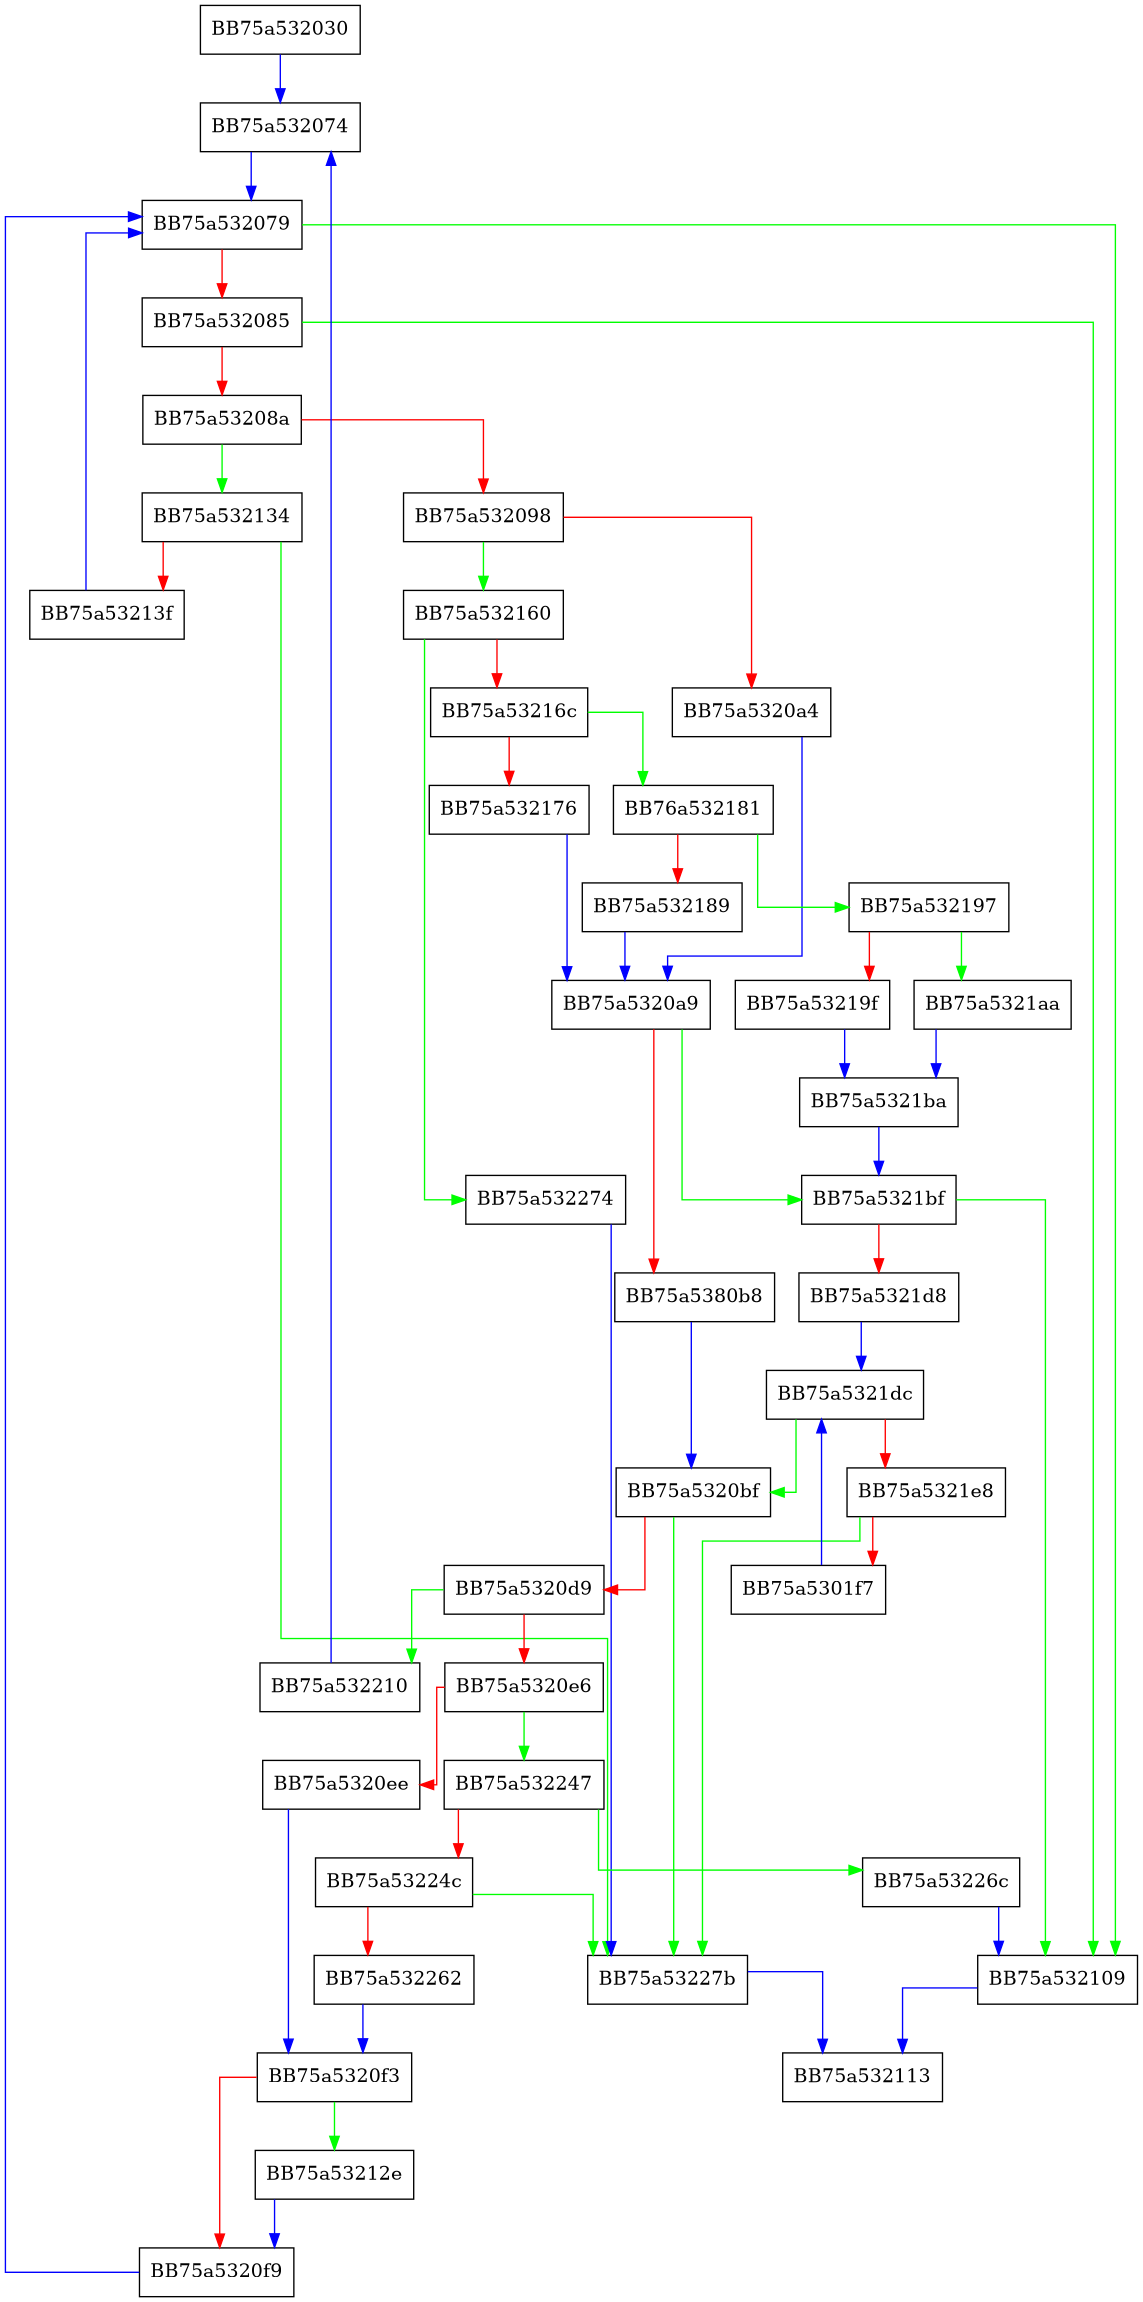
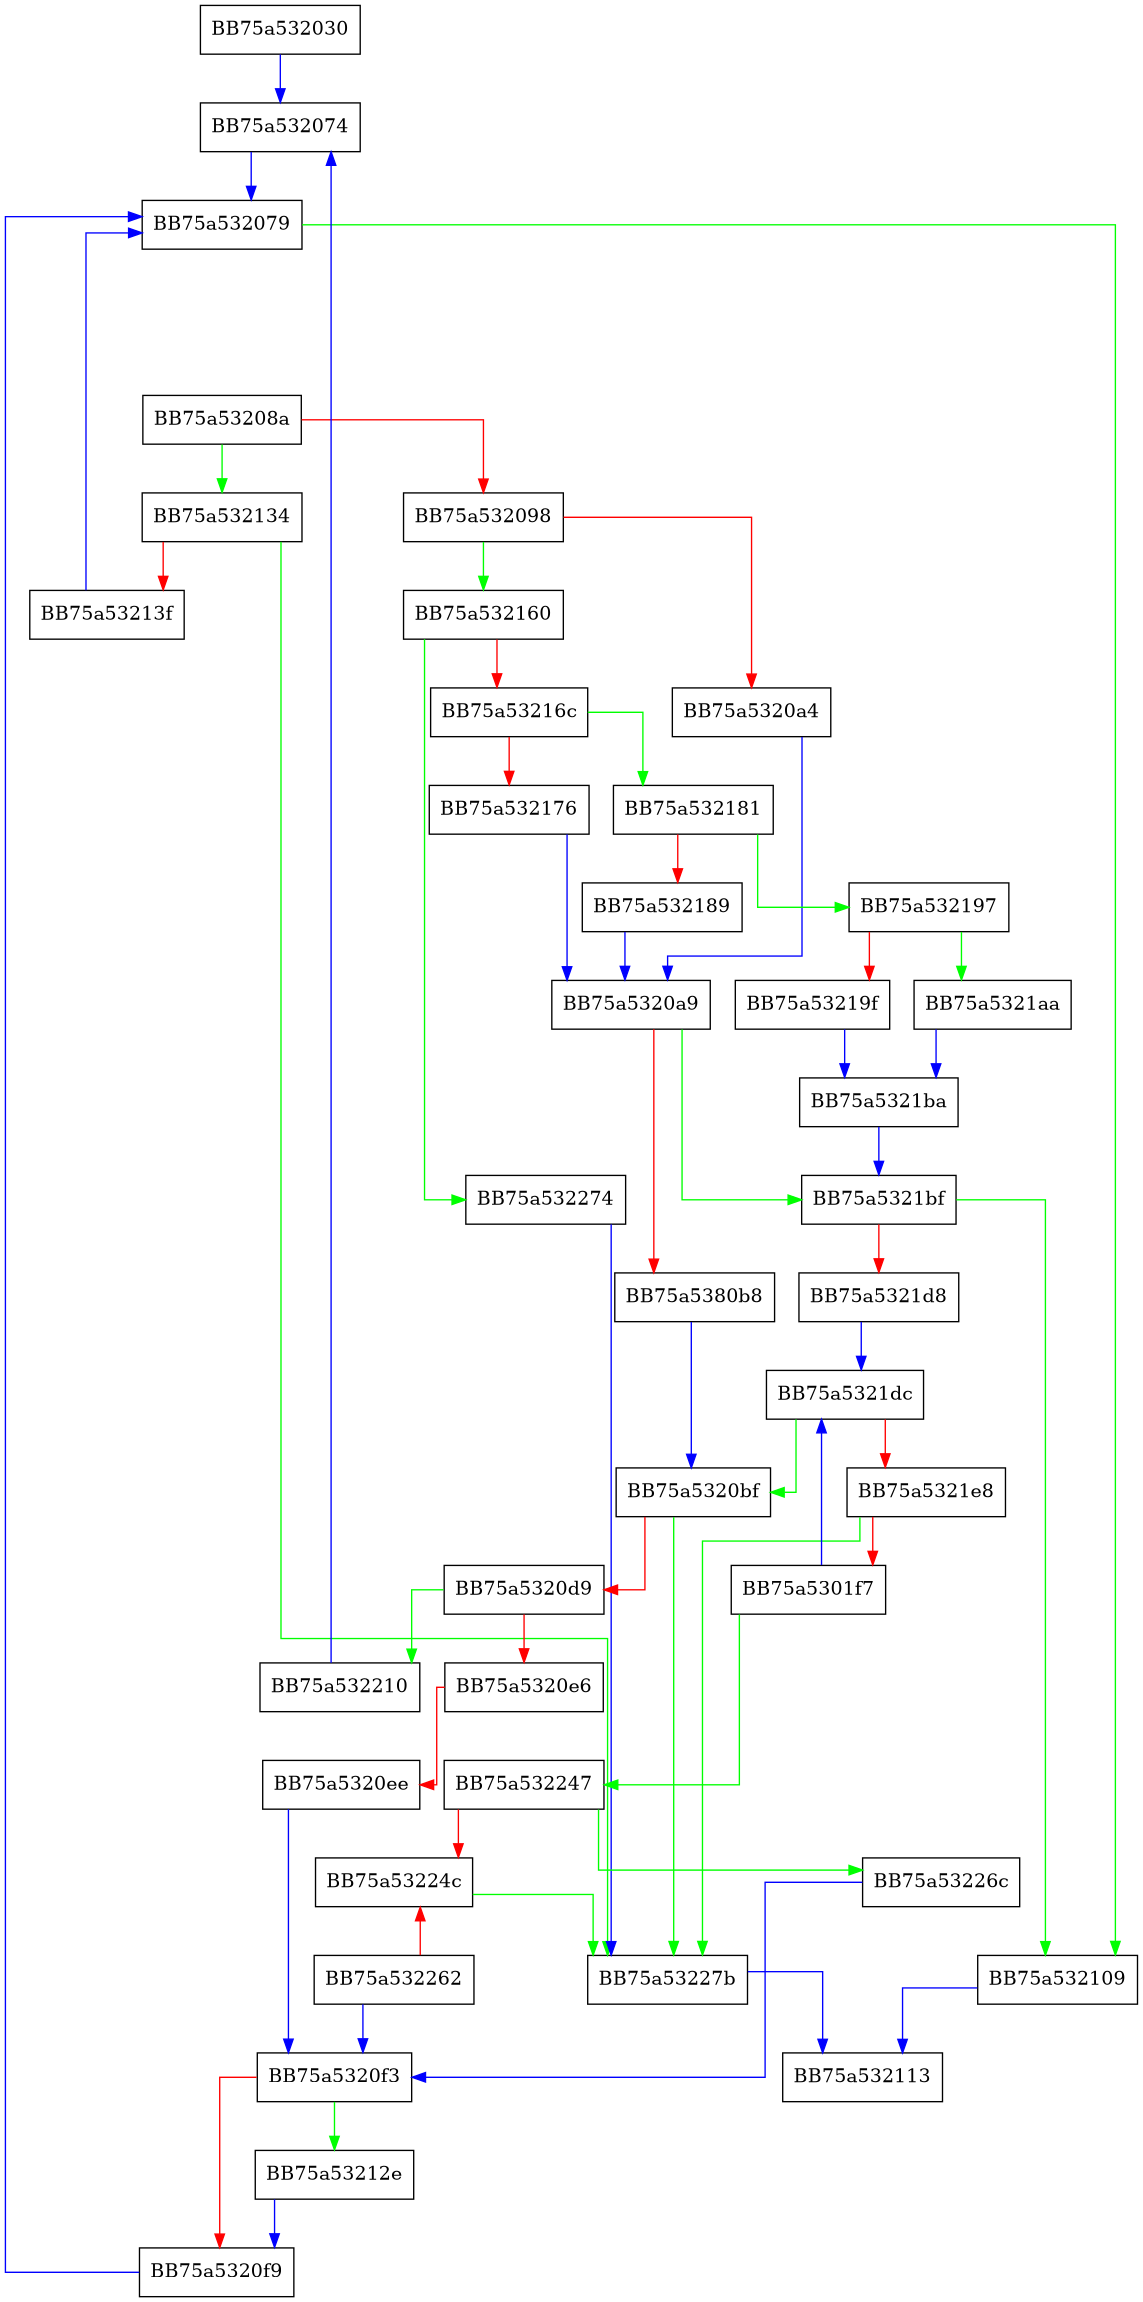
(222, 322) -> none
(693, 810) -> (693, 810)
(524, 1729) -> (739, 1760)
(368, 1924) -> (420, 1938)
(999, 1924) -> (741, 2077)
